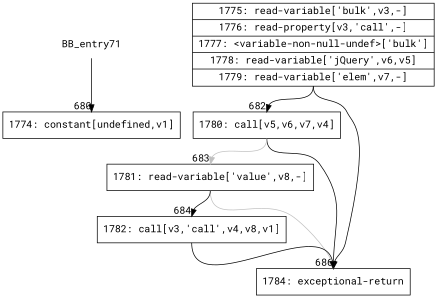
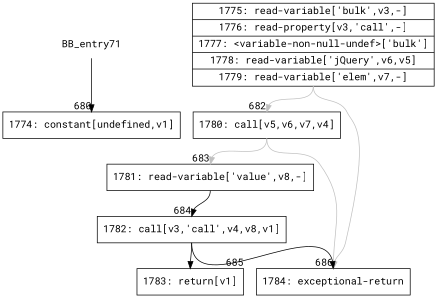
(294, 99) -> (294, 99)
(359, 165) -> (359, 165)
(329, 180) -> (329, 180)
(276, 210) -> none
none -> (190, 282)
